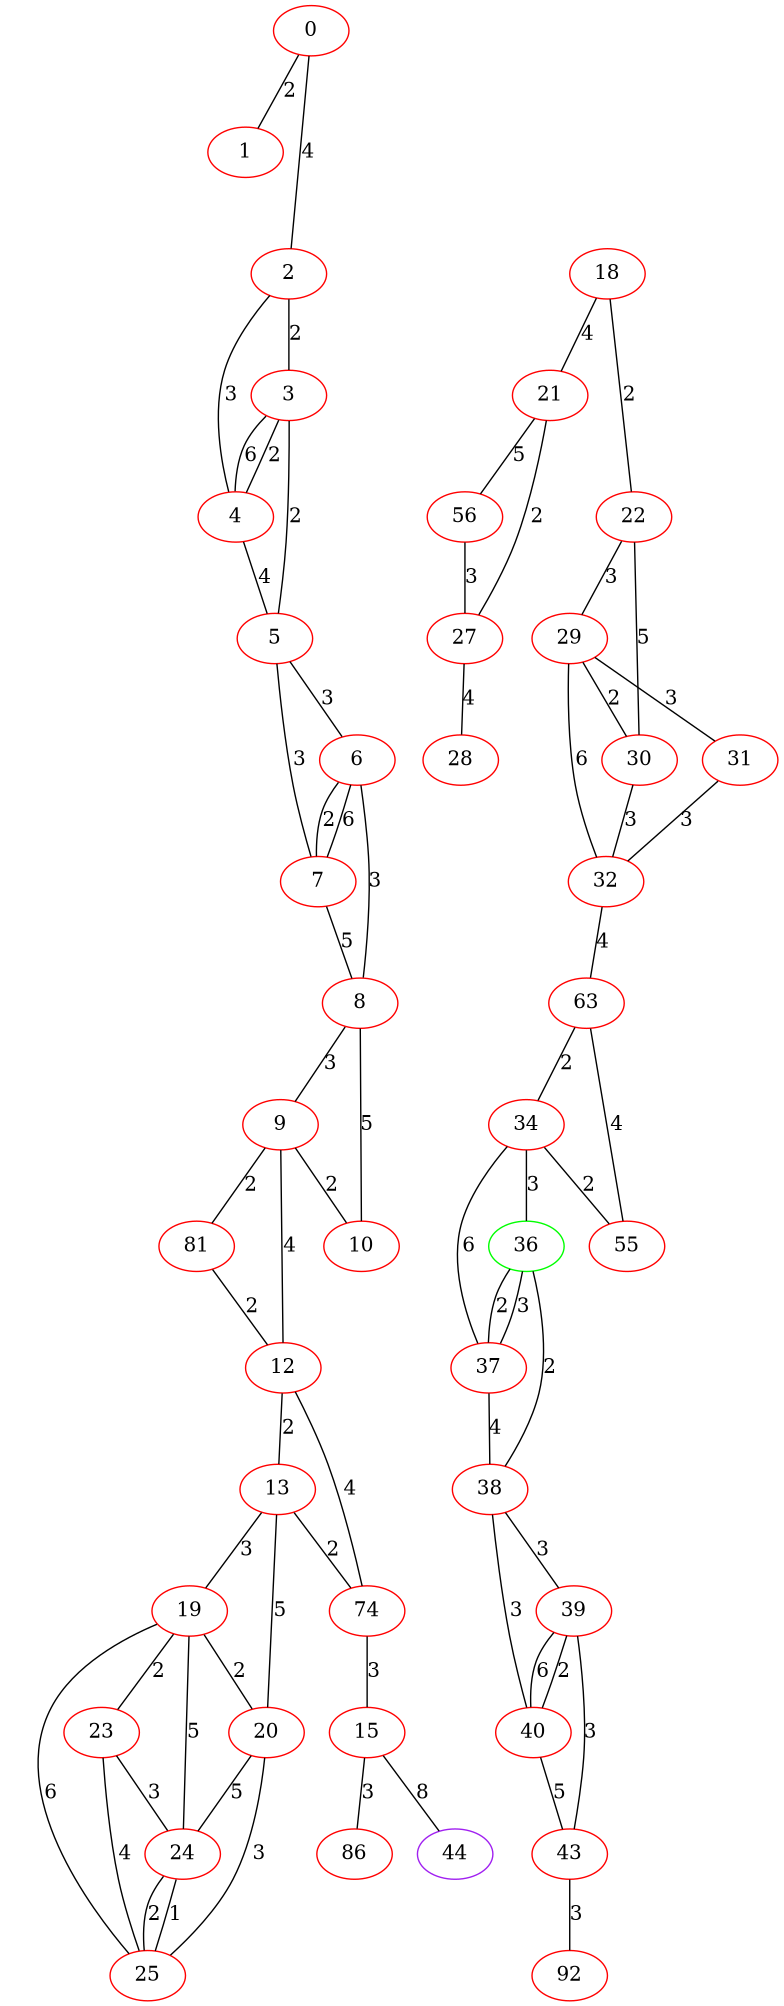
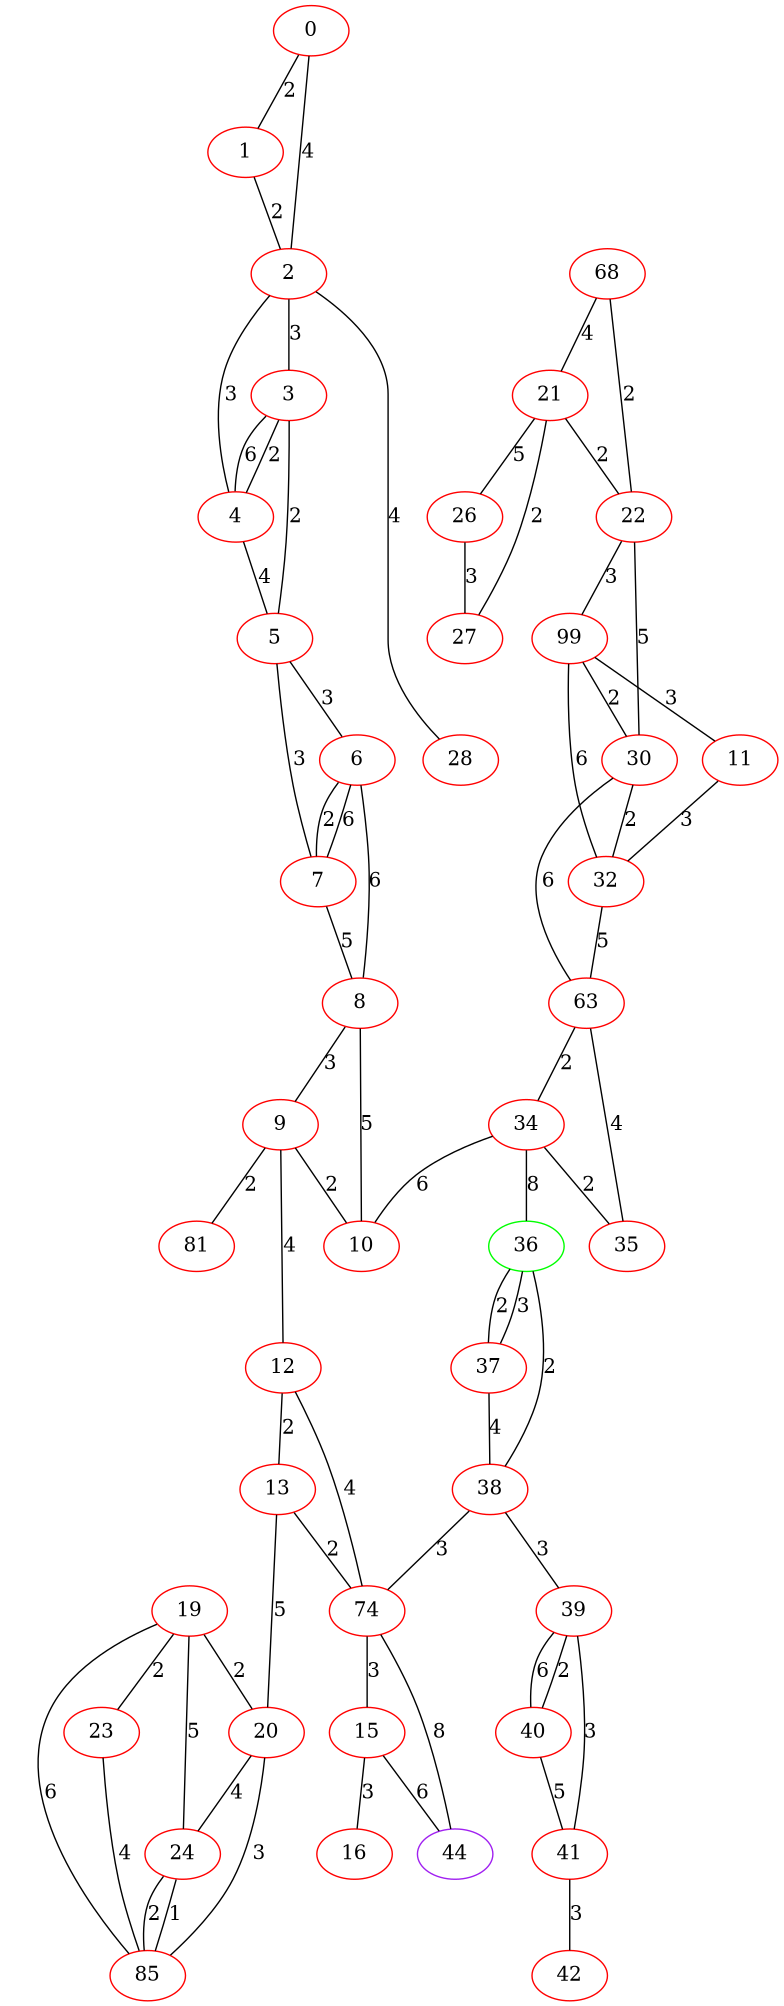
none -> (267, 213)
(607, 274) -> (607, 274)
(296, 335) -> (296, 335)
none -> (592, 456)
(465, 517) -> (465, 517)
(570, 639) -> (570, 639)
(463, 699) -> (388, 509)
(740, 760) -> (740, 760)
(631, 821) -> (631, 821)
none -> (538, 868)
(376, 882) -> (376, 882)
(603, 942) -> (603, 942)
(533, 1186) -> (533, 1186)
(458, 1240) -> (426, 1168)
(627, 1246) -> (627, 1246)
(240, 1307) -> none
(234, 1550) -> none
(505, 1612) -> (428, 1550)
none -> (425, 1729)
(142, 1793) -> none
(237, 1793) -> (237, 1793)
(423, 1793) -> (423, 1793)
(355, 1854) -> (355, 1854)
(570, 1854) -> (570, 1854)
(148, 1976) -> (148, 1976)
(570, 1976) -> (570, 1976)
